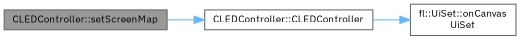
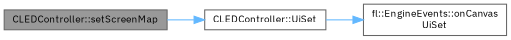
(289, 20) -> (265, 20)
(463, 20) -> (435, 20)
